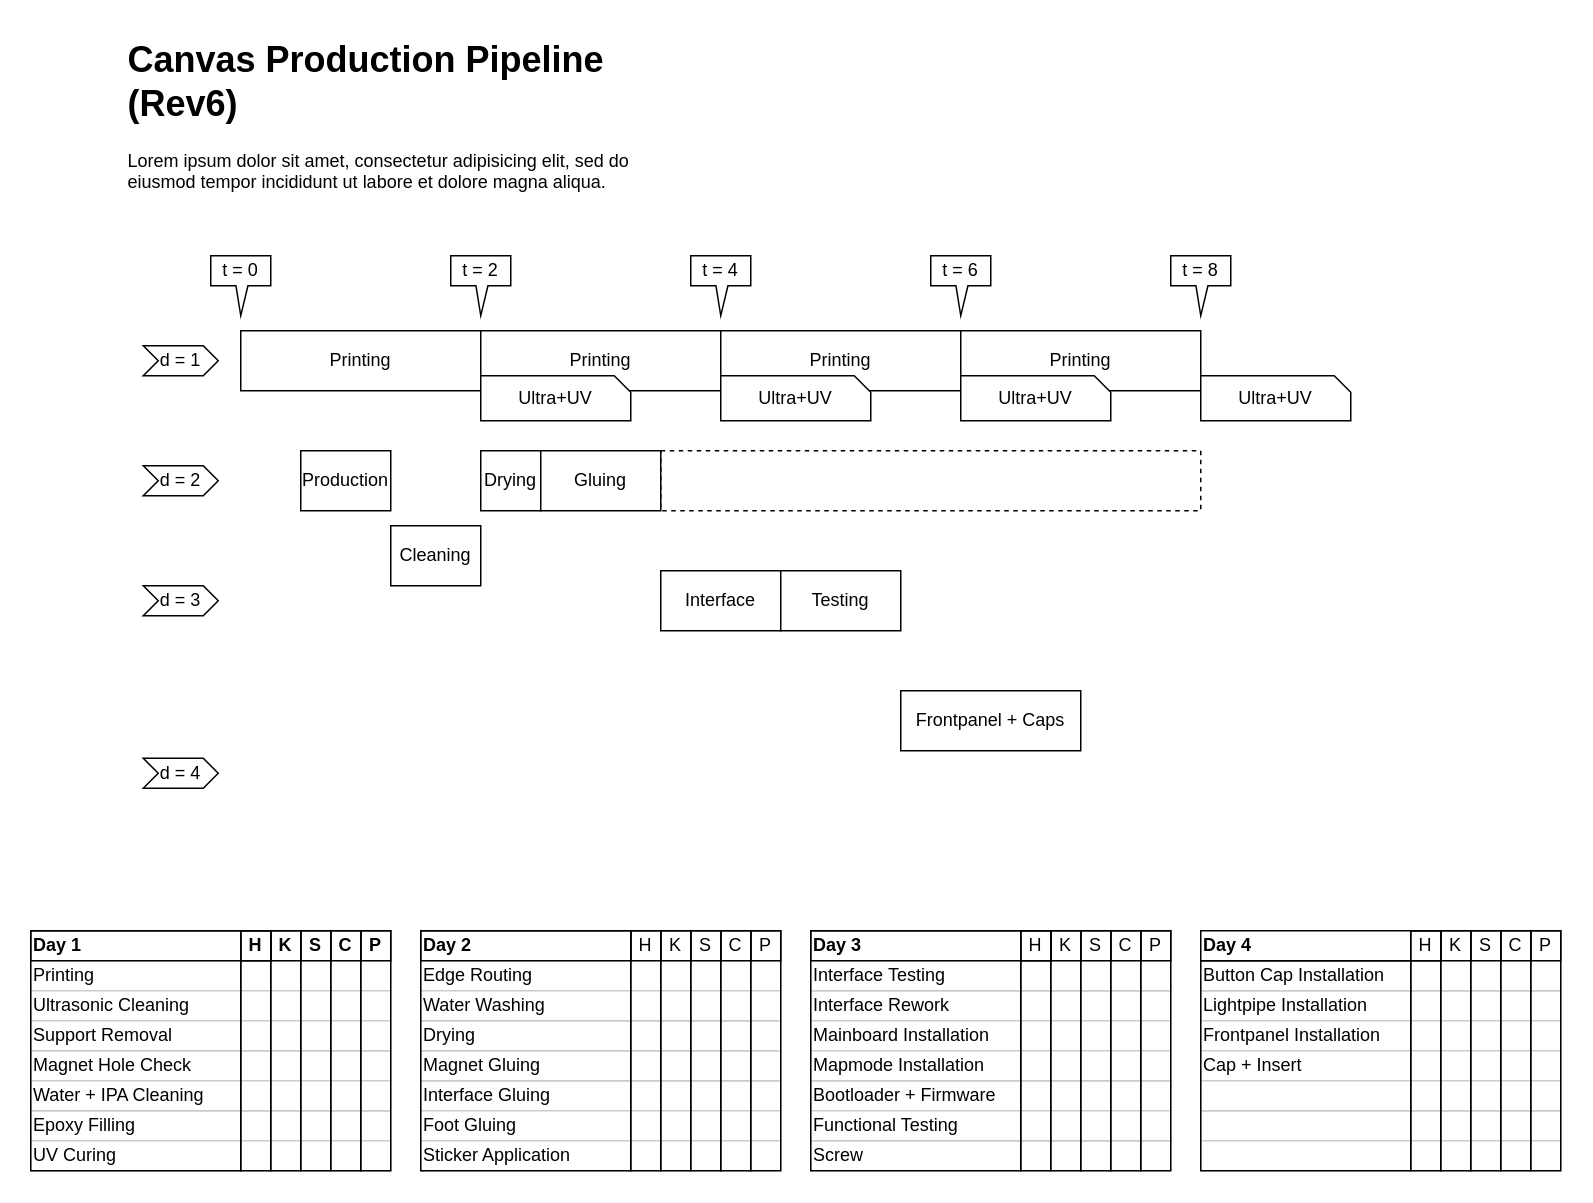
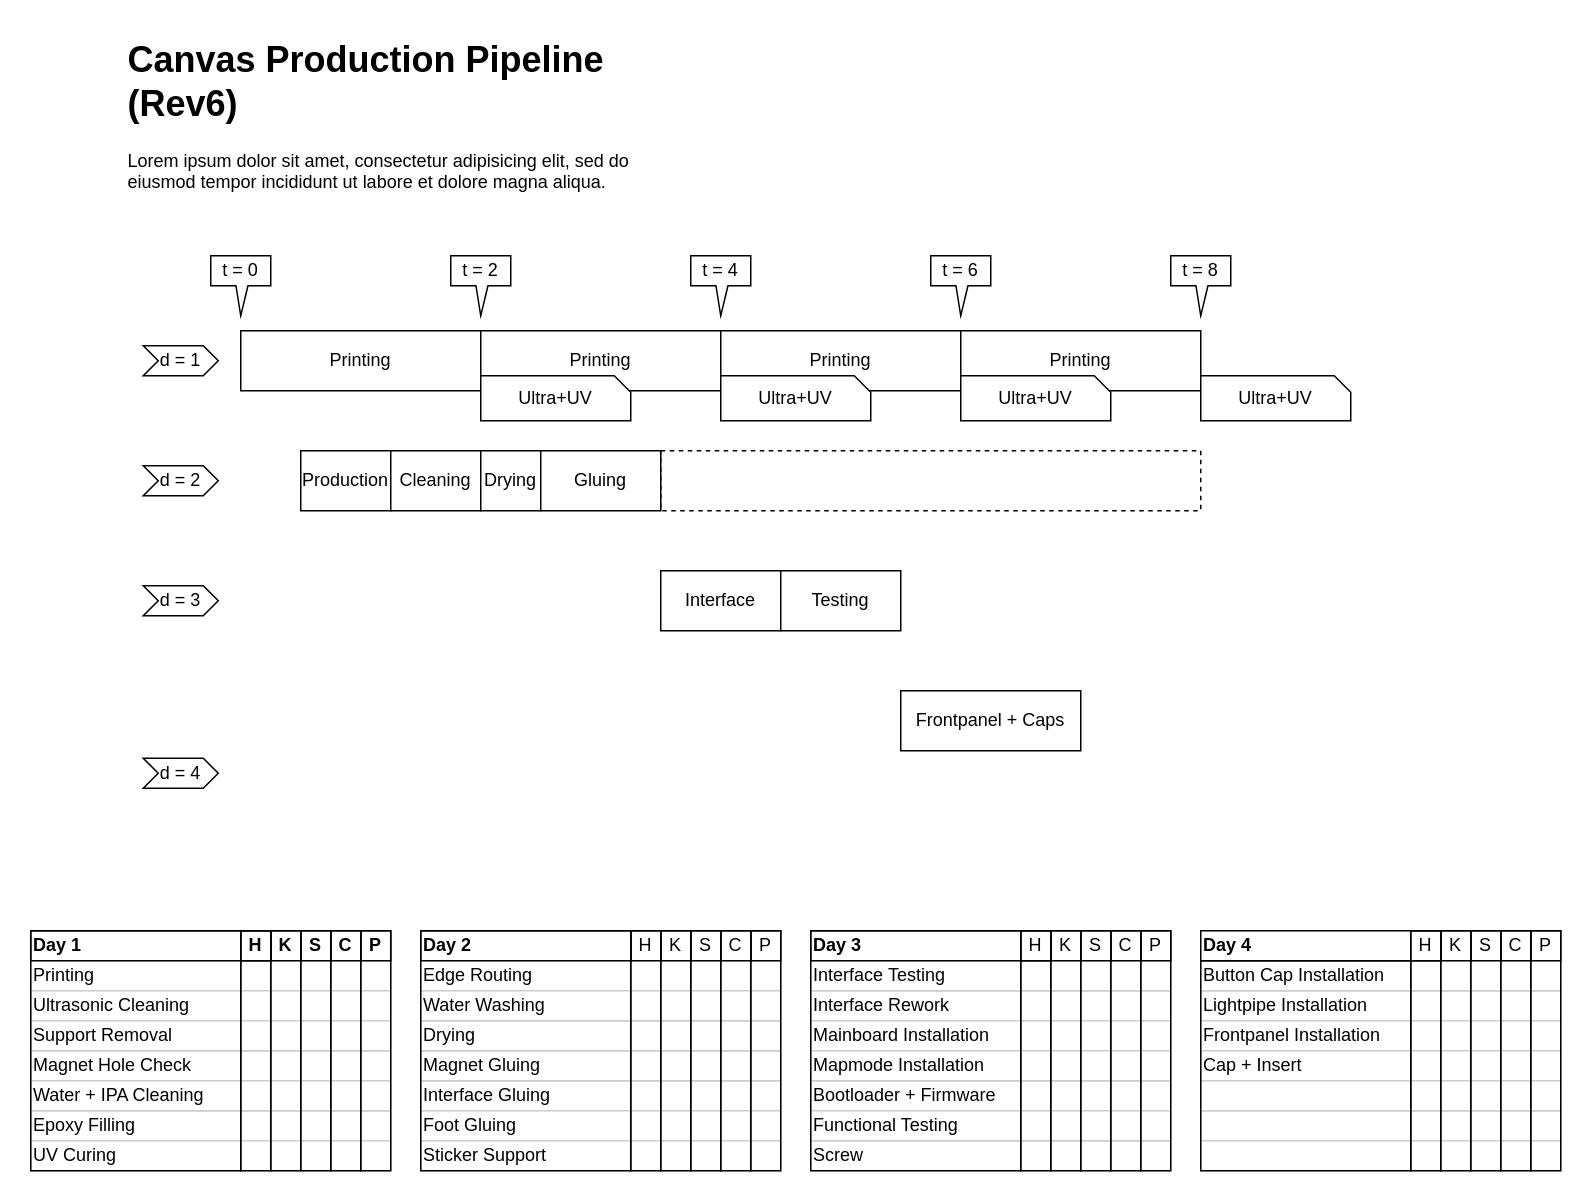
(436, 556) -> (436, 481)
(508, 1156) -> (495, 1156)
